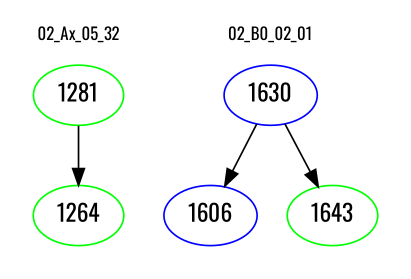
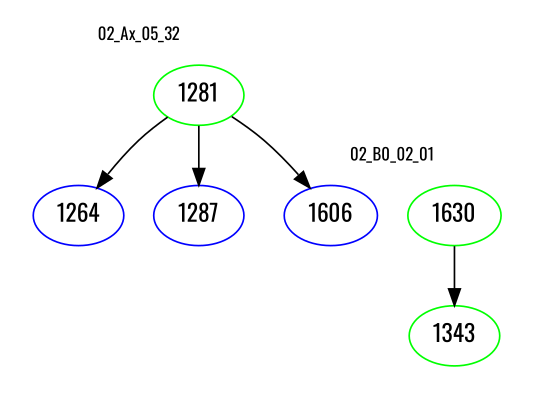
(271, 95) -> (454, 216)
(245, 148) -> (282, 157)
(79, 216) -> (79, 216)
none -> (199, 216)
(332, 216) -> (454, 336)
